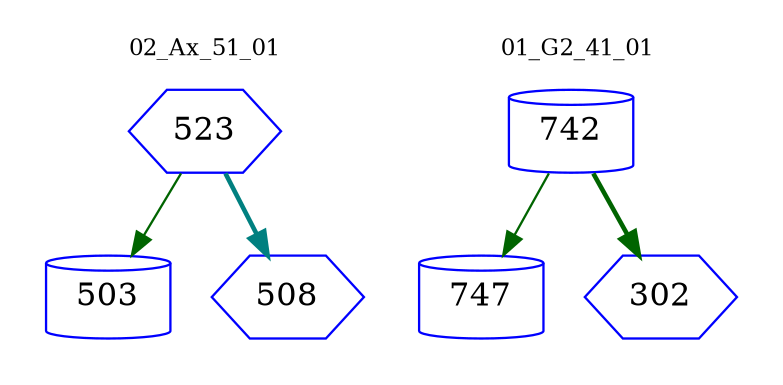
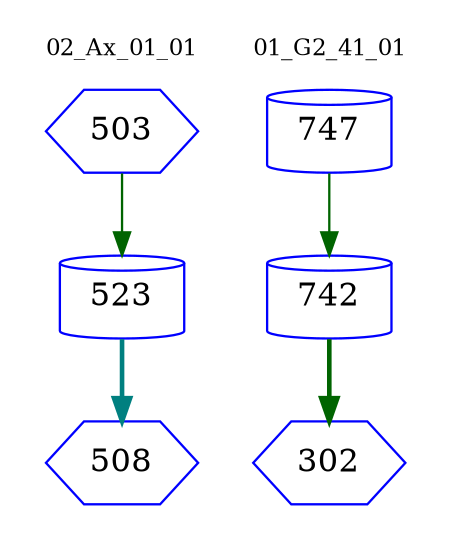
(205, 50) -> (122, 50)
(205, 131) -> (122, 297)
(162, 204) -> (122, 203)
(532, 204) -> (329, 203)
(108, 297) -> (122, 131)
